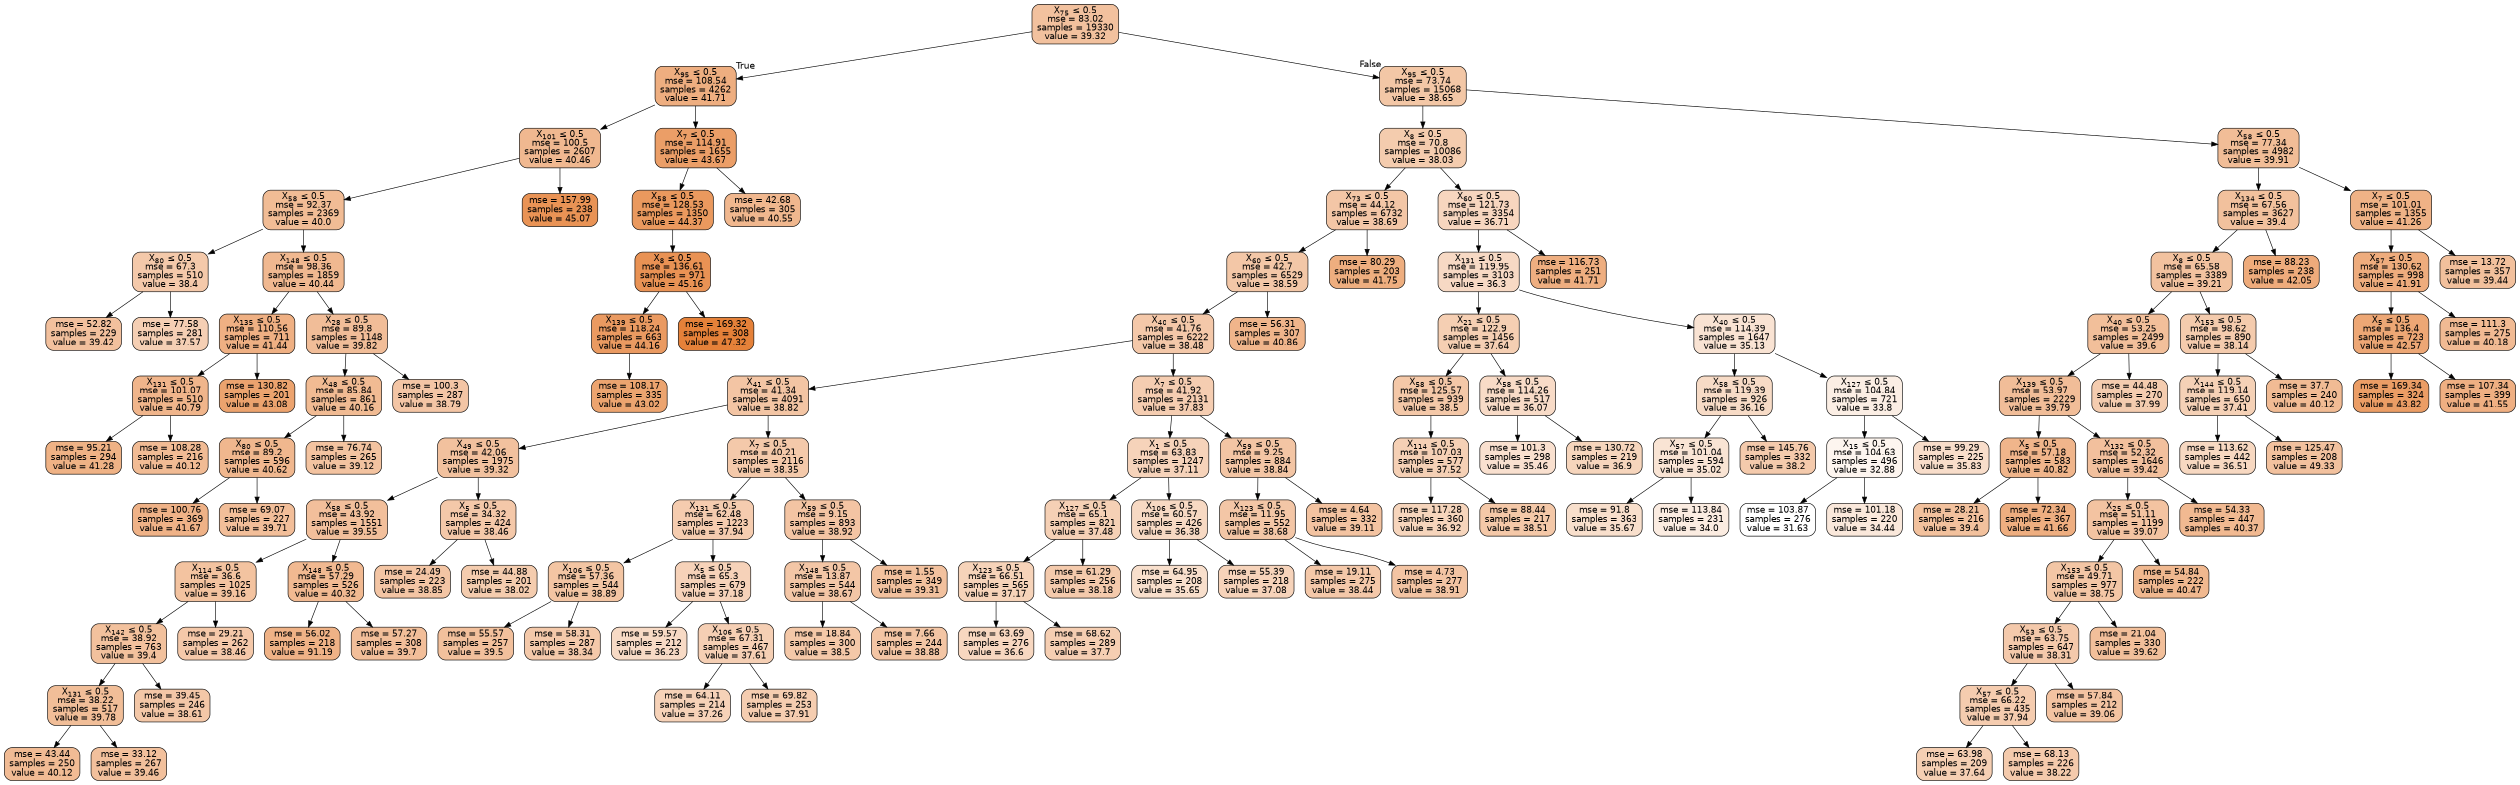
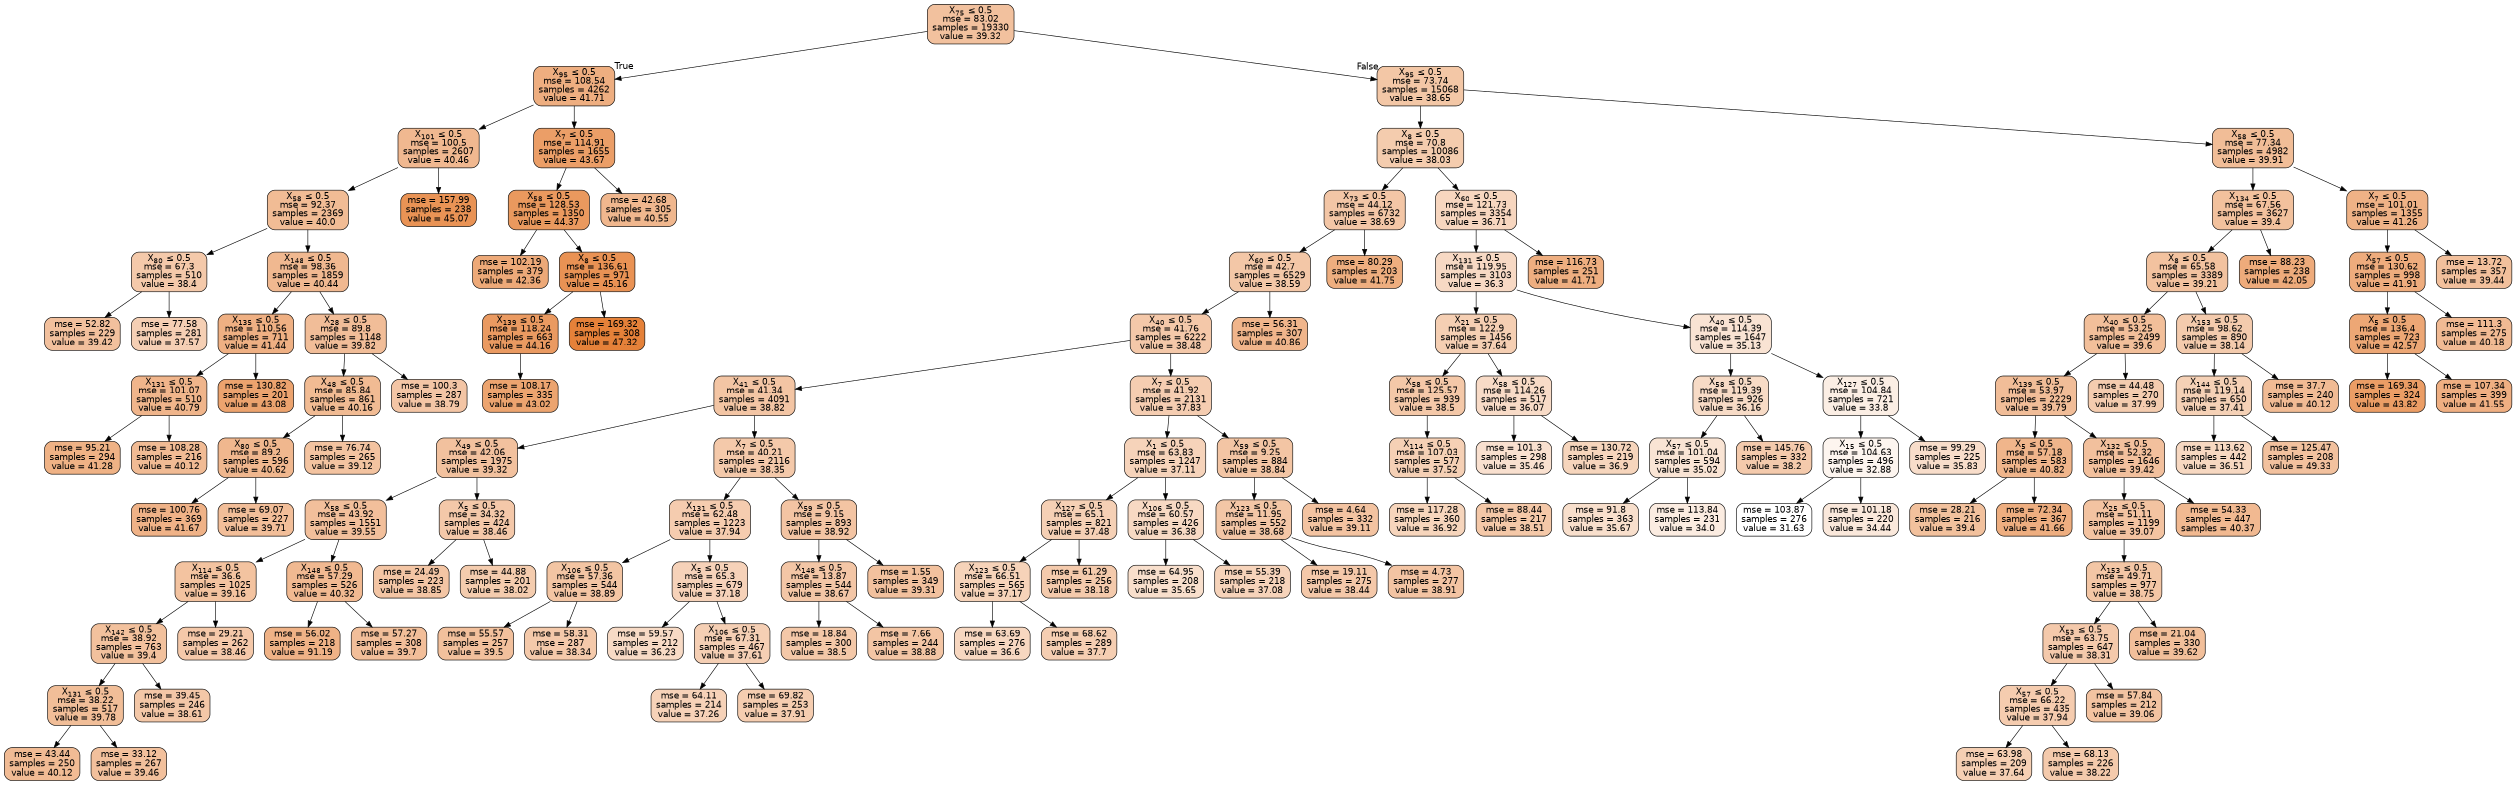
none -> (510, 272)
(2171, 582) -> none
(562, 643) -> (561, 643)
